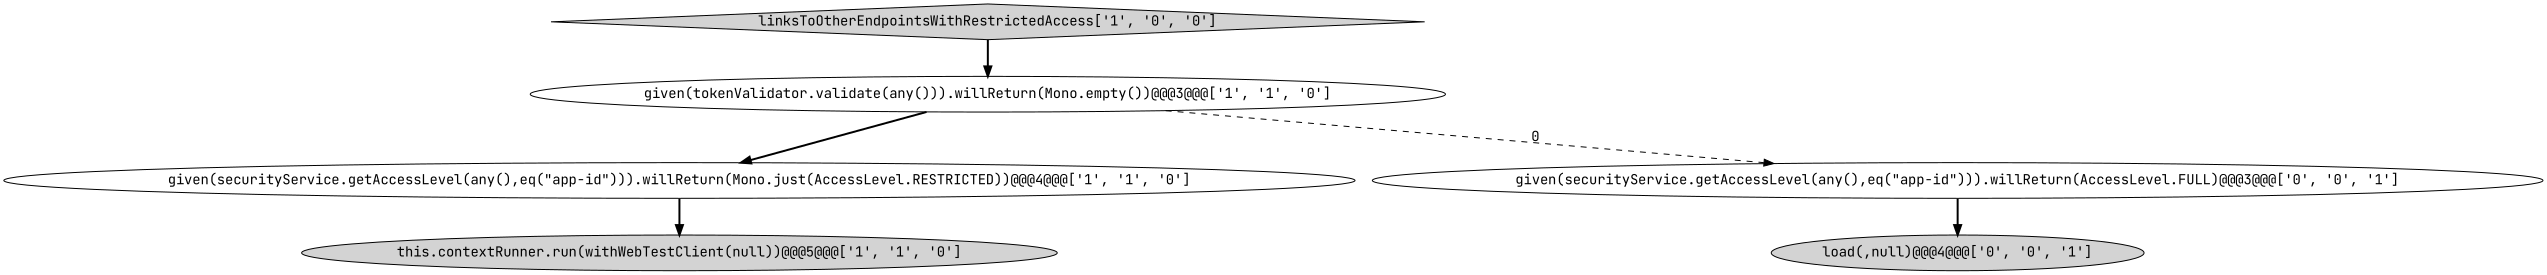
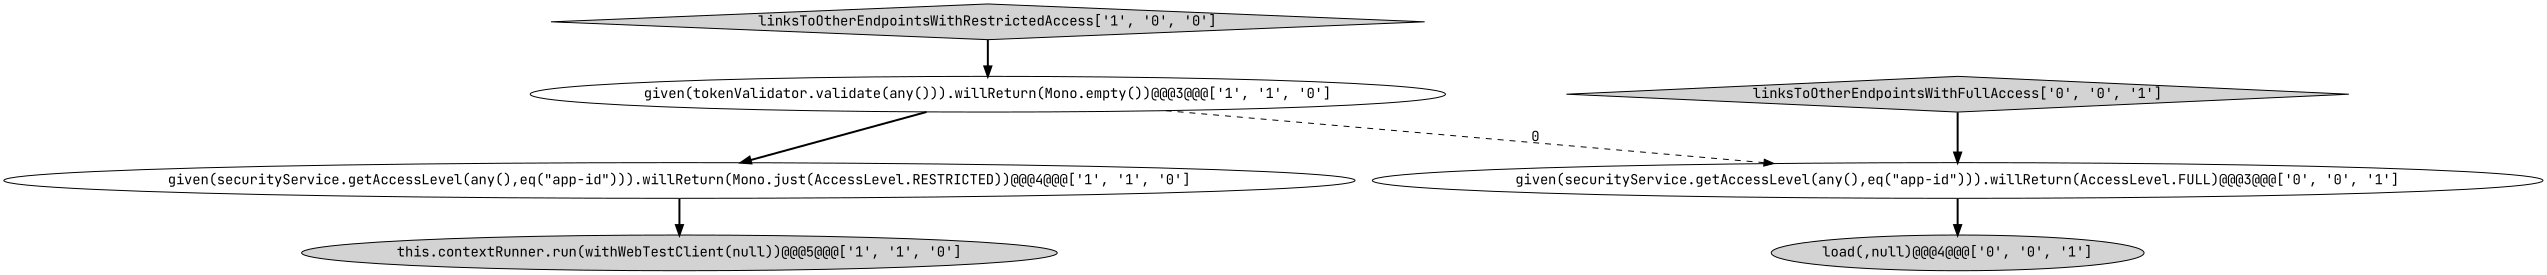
none -> (1958, 94)
